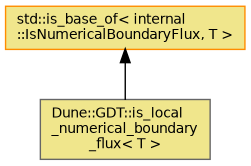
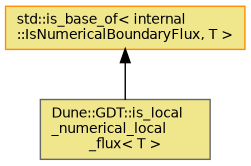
(125, 129) -> (125, 129)
